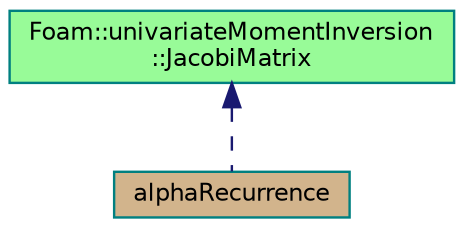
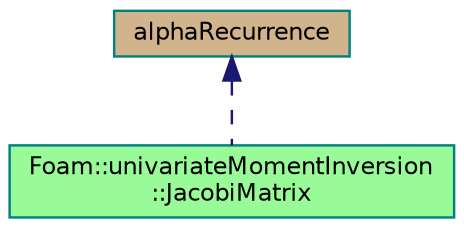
(232, 139) -> (232, 113)
